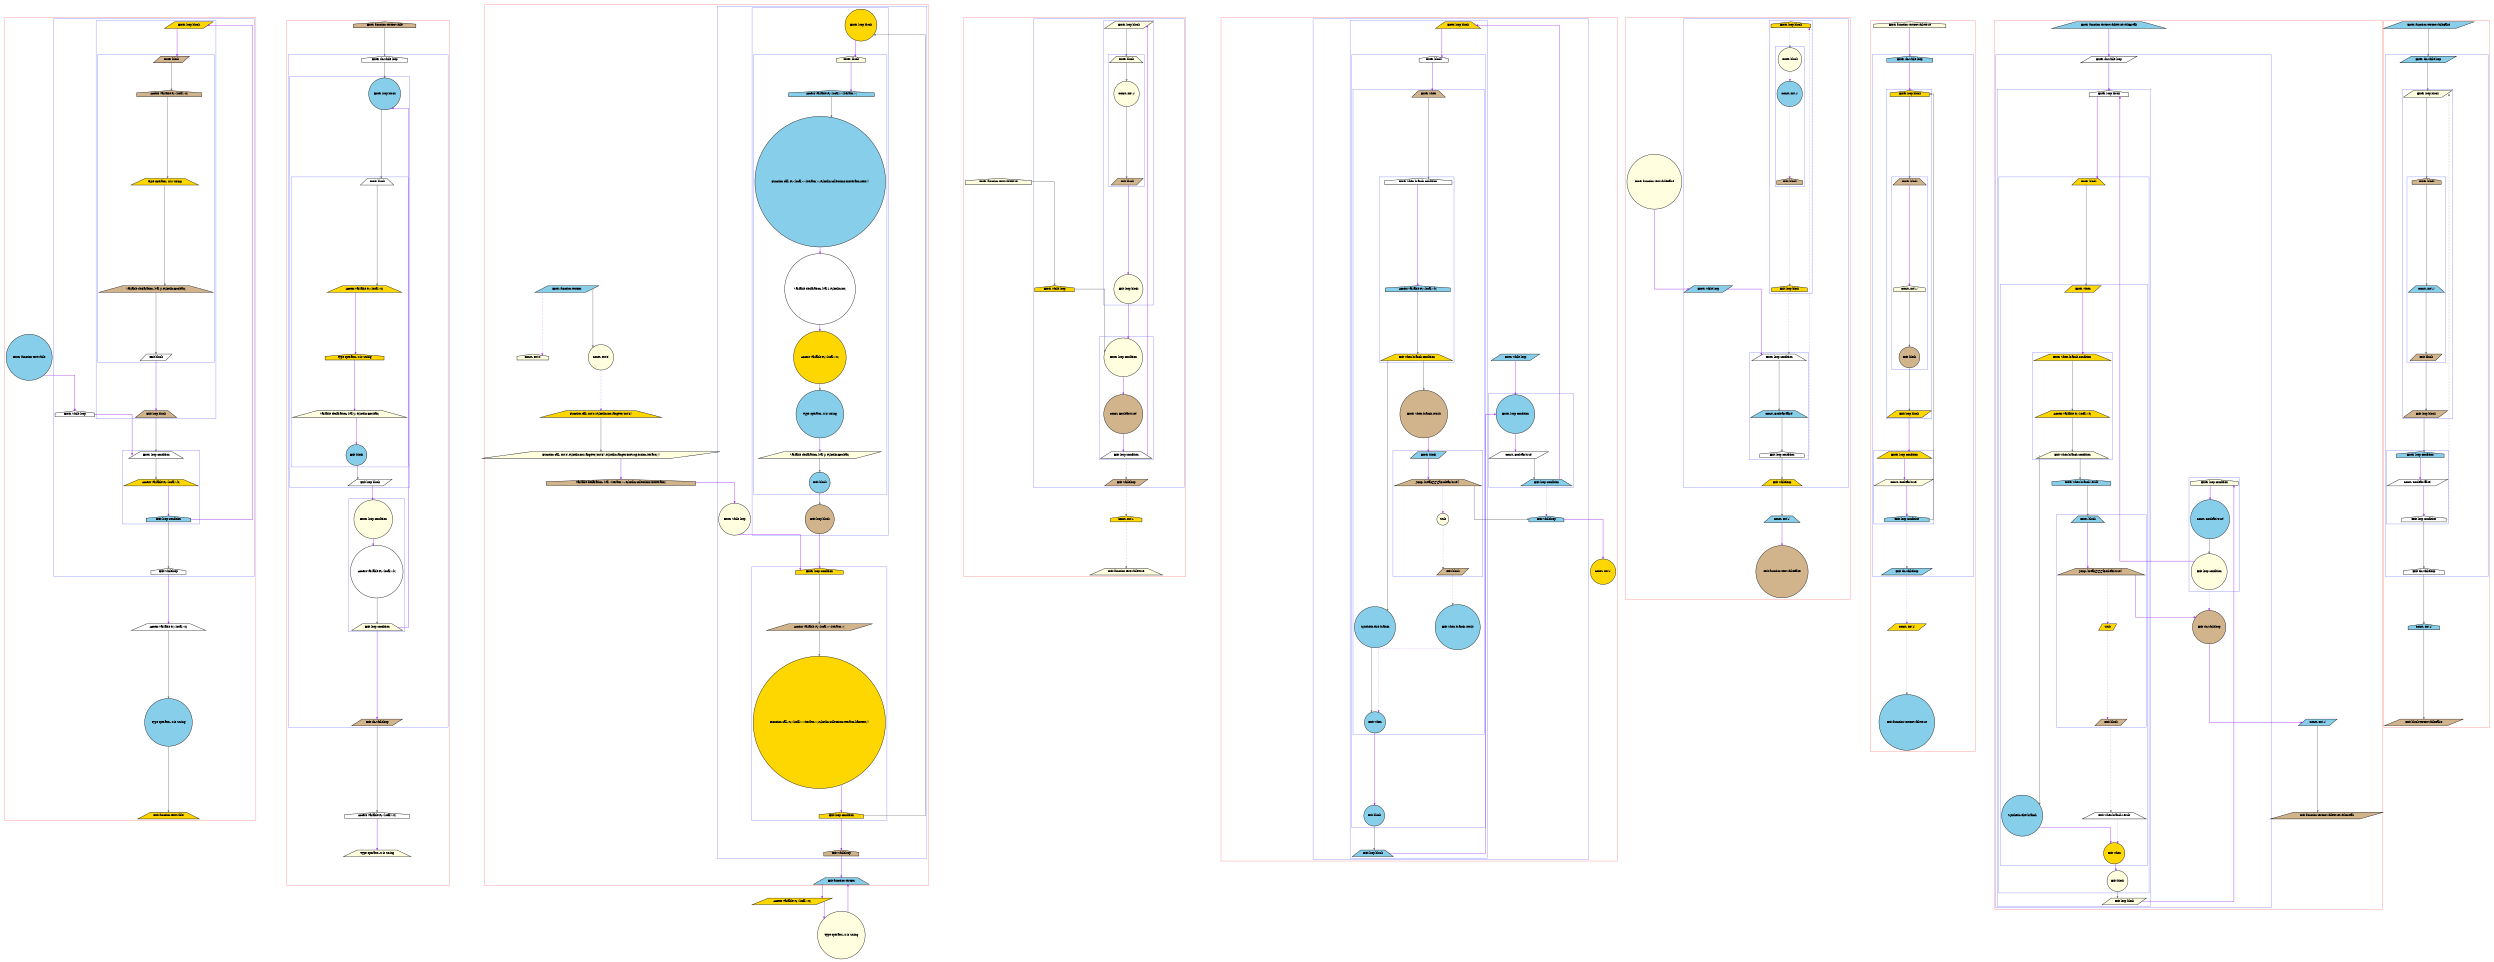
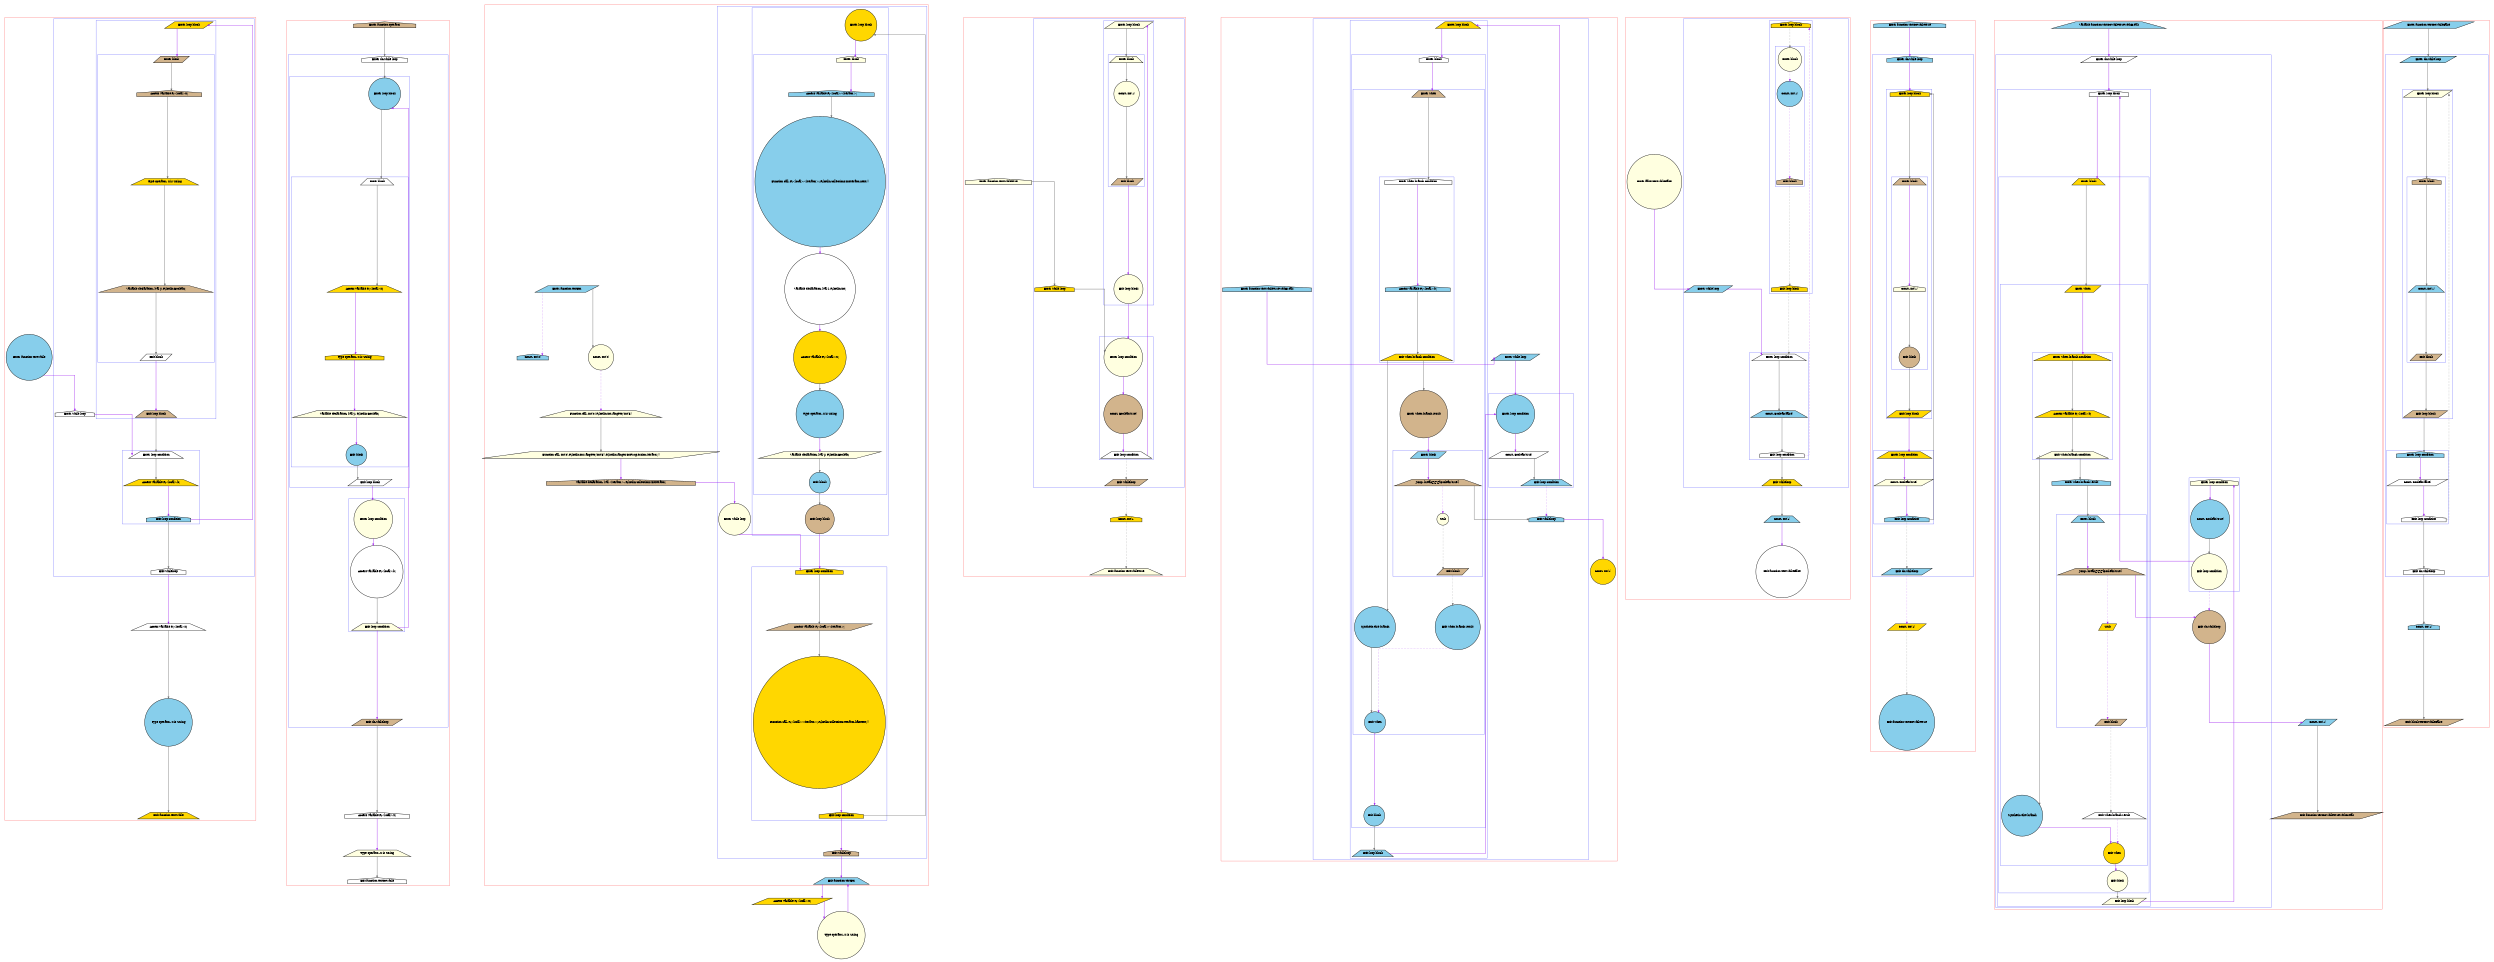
(385, 25) -> (385, 25)
(1910, 25) -> (1910, 25)
(2109, 25) -> (2109, 25)
(1654, 182) -> (1654, 182)
none -> (1267, 289)
(533, 357) -> (533, 357)
(601, 357) -> (601, 357)
(601, 414) -> (601, 414)
(1782, 572) -> (1782, 572)
none -> (377, 881)
